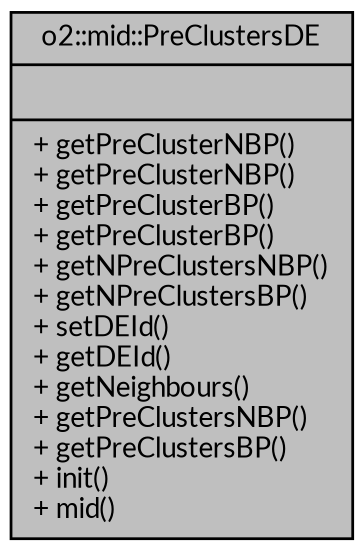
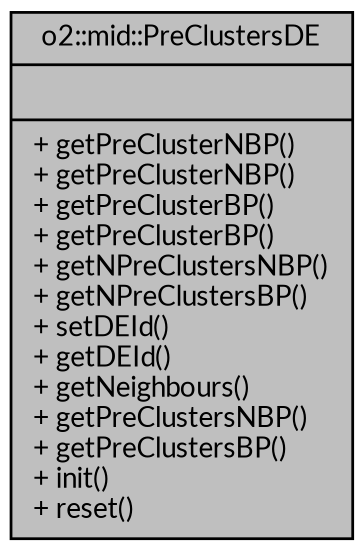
(76, 510) -> (84, 510)
